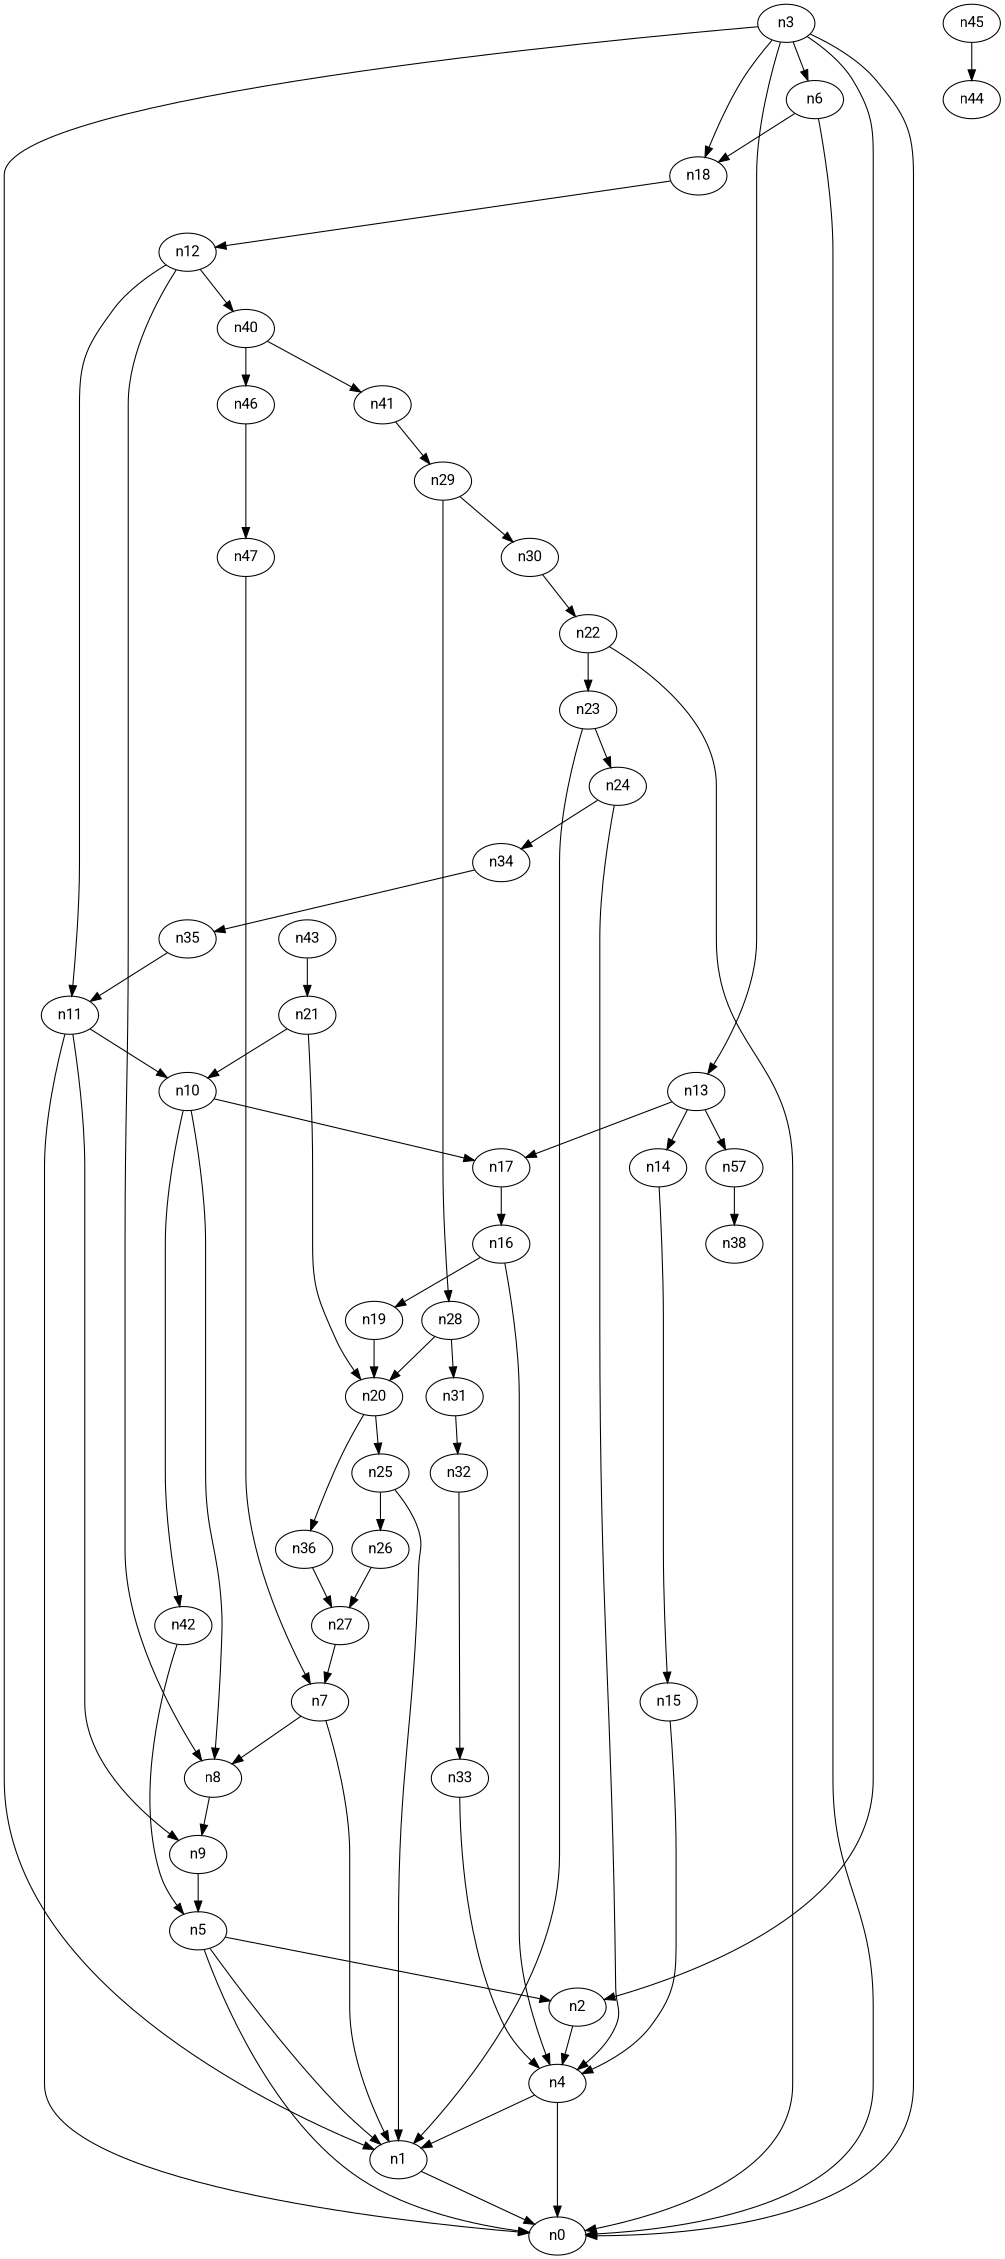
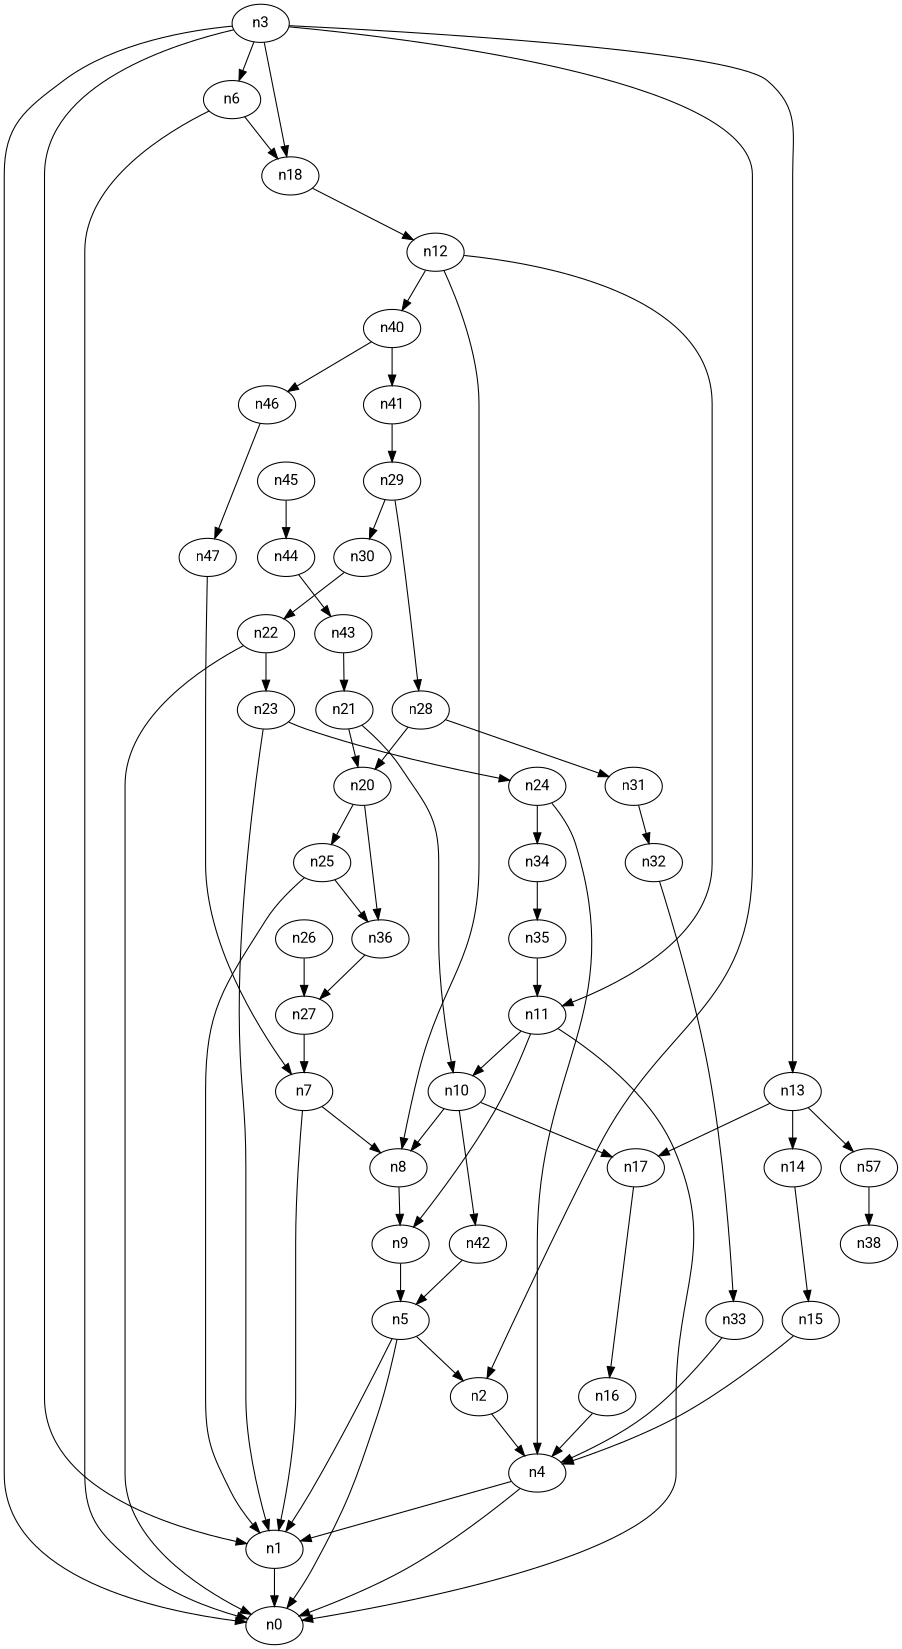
none -> (310, 590)
(374, 1320) -> none
(380, 1506) -> (348, 897)
